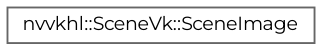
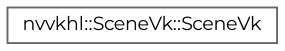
(161, 25) -> (142, 25)
